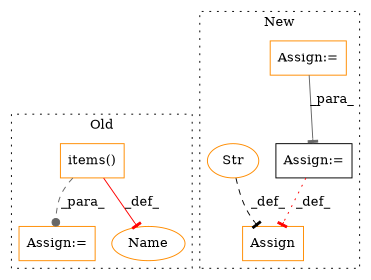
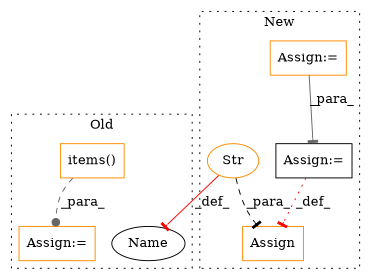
(119, 201) -> (185, 207)
(268, 202) -> (268, 202)
(148, 244) -> (148, 244)
